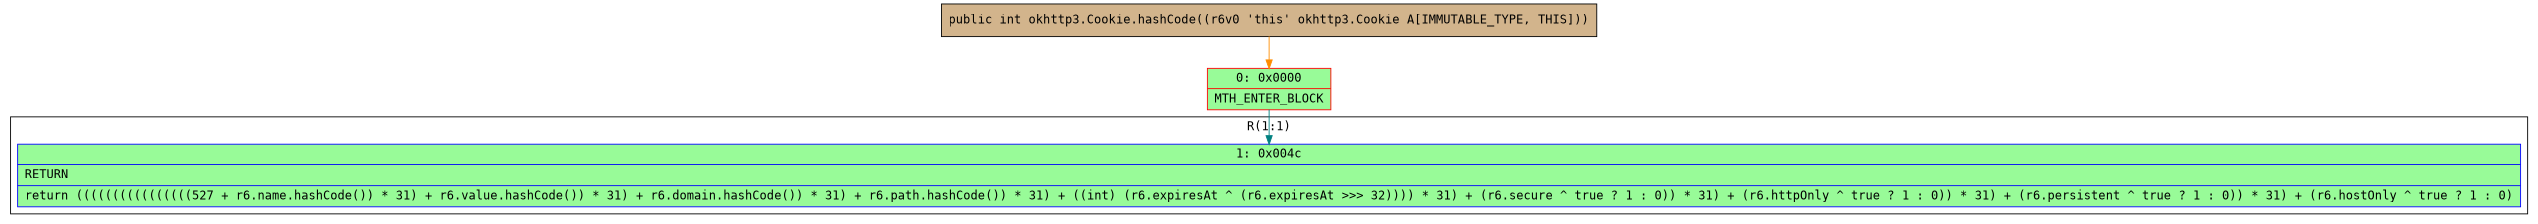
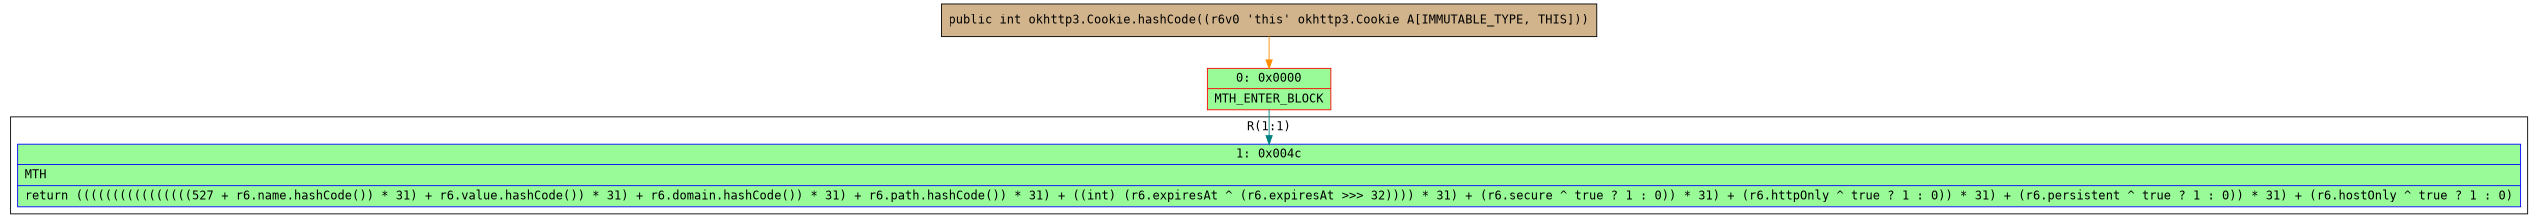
(47, 175) -> (36, 175)
